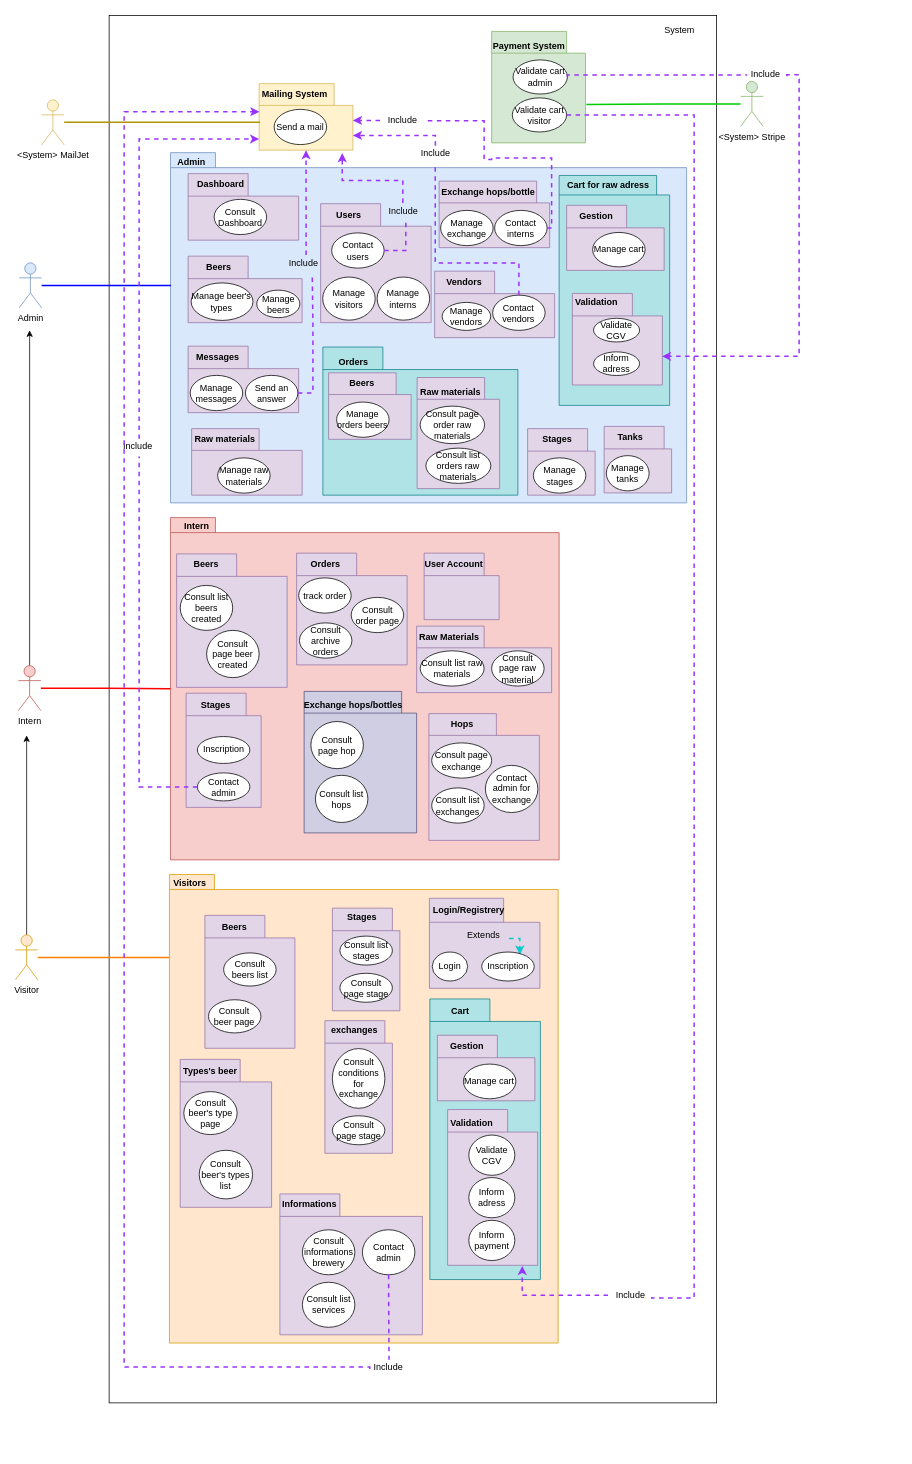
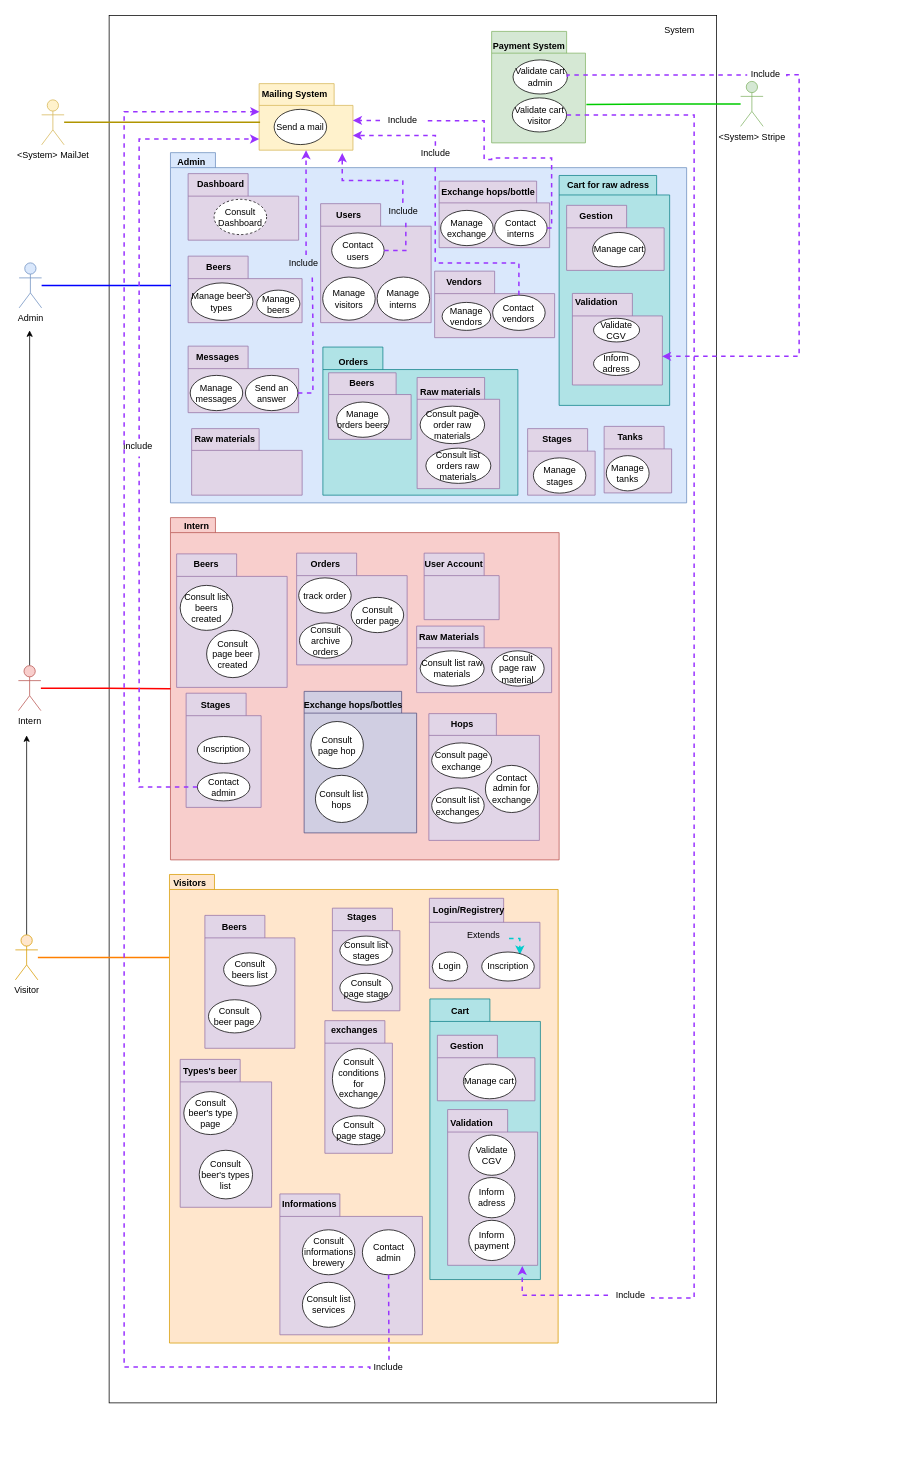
(240, 217) -> (240, 217)
(244, 476) -> none
